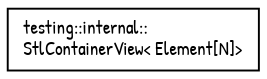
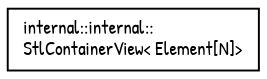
(133, 40) -> (133, 40)
